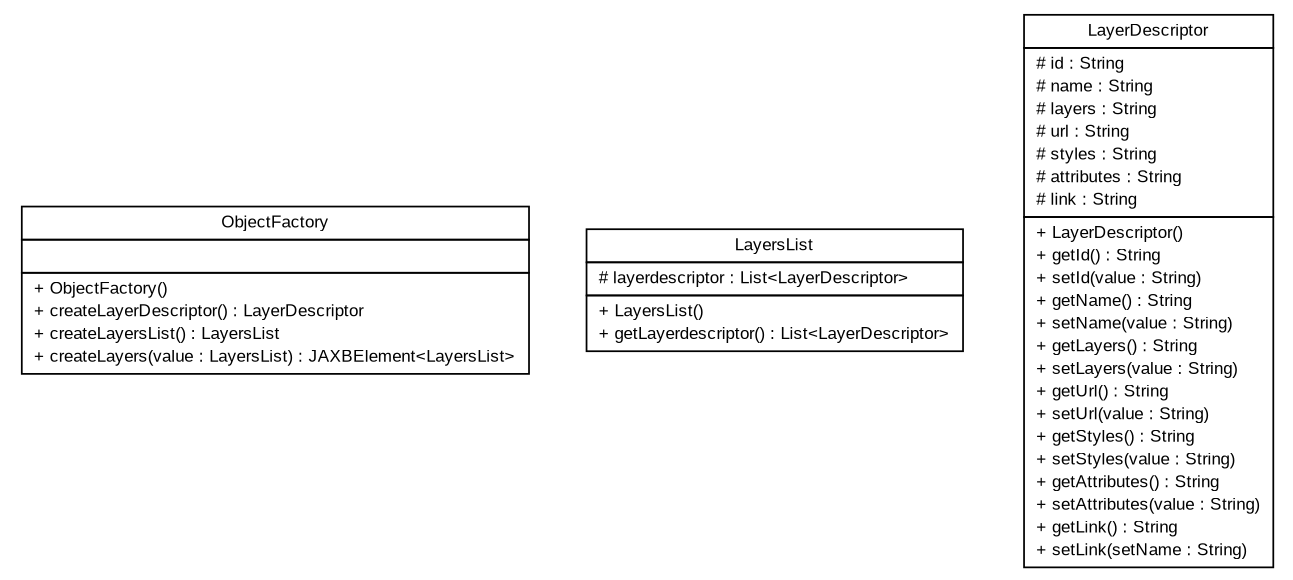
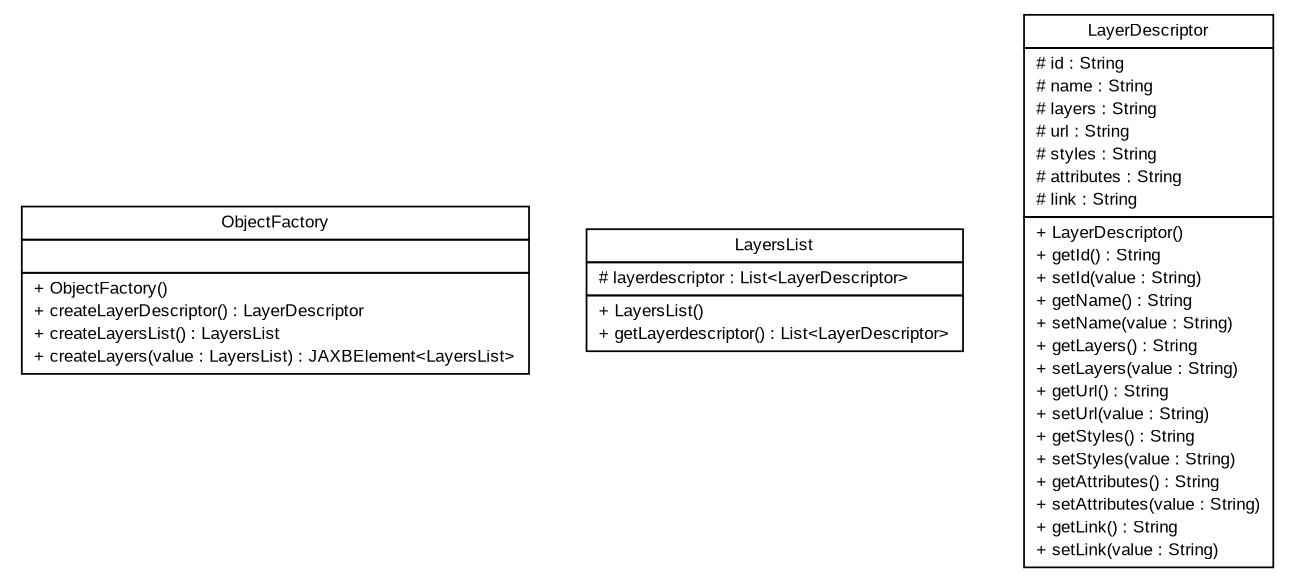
(1142, 550) -> (1128, 550)
